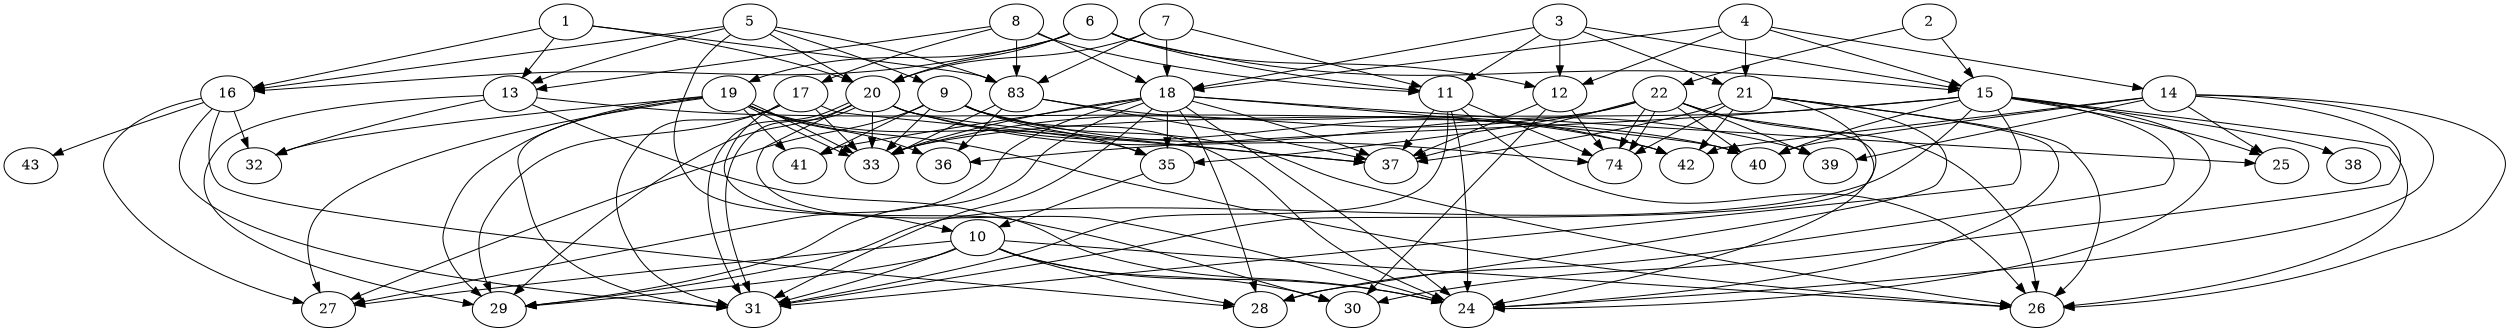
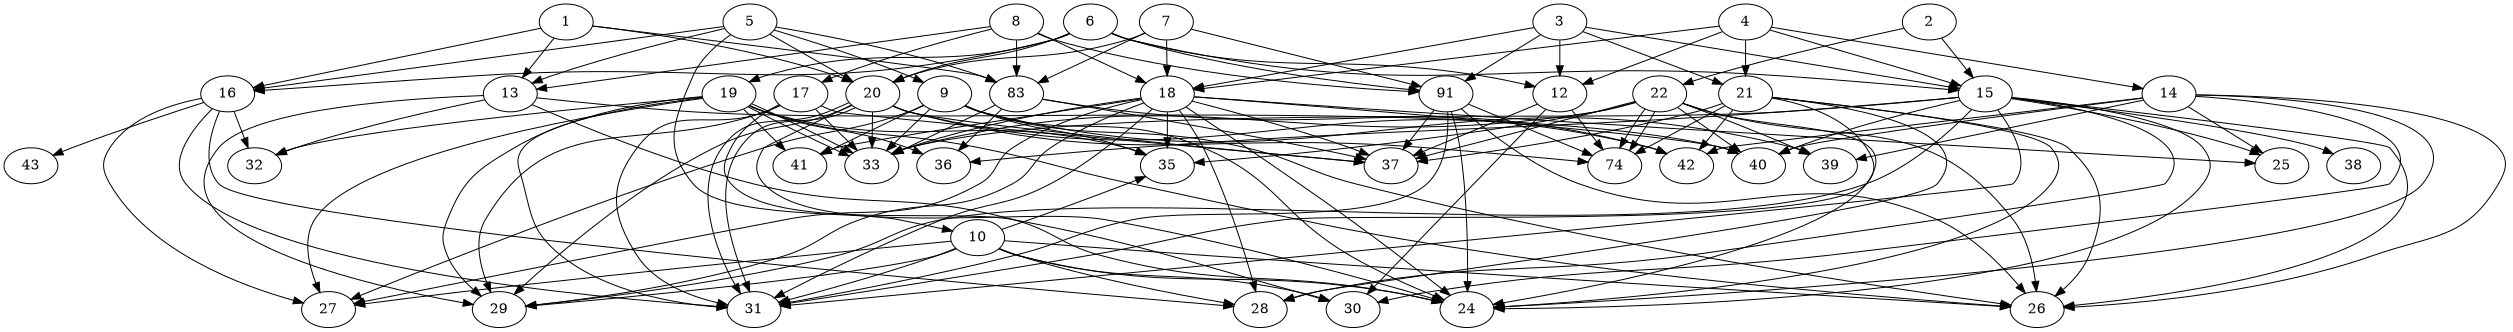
(1446, 94) -> (1446, 94)
(1076, 198) -> (1076, 203)
